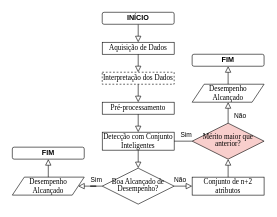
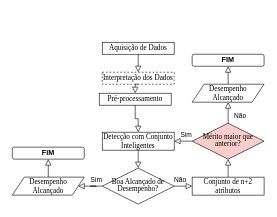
(138, 18) -> none
(138, 30) -> none
(138, 108) -> (135, 99)
(179, 141) -> (181, 141)
